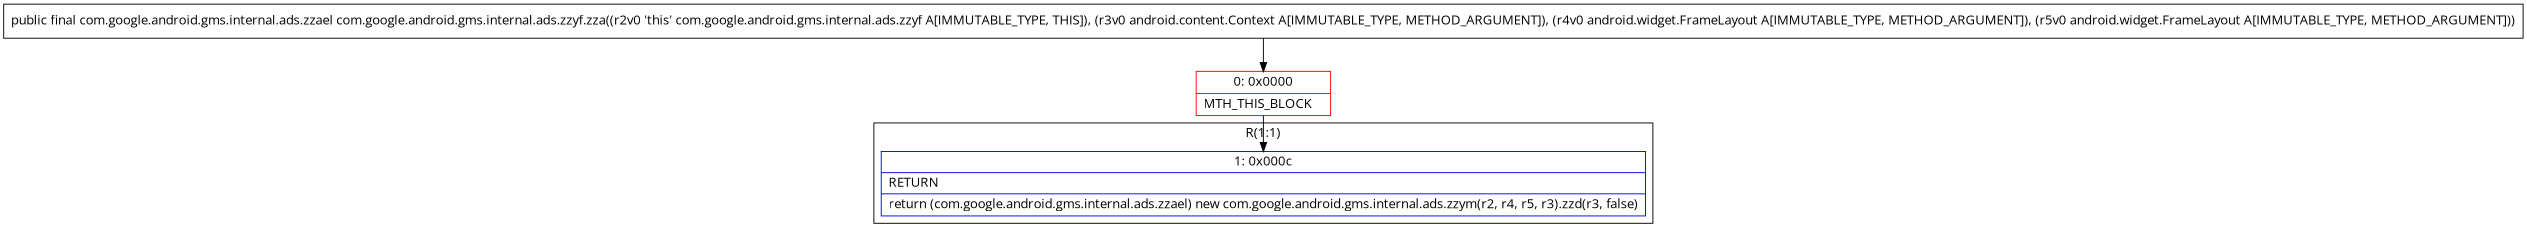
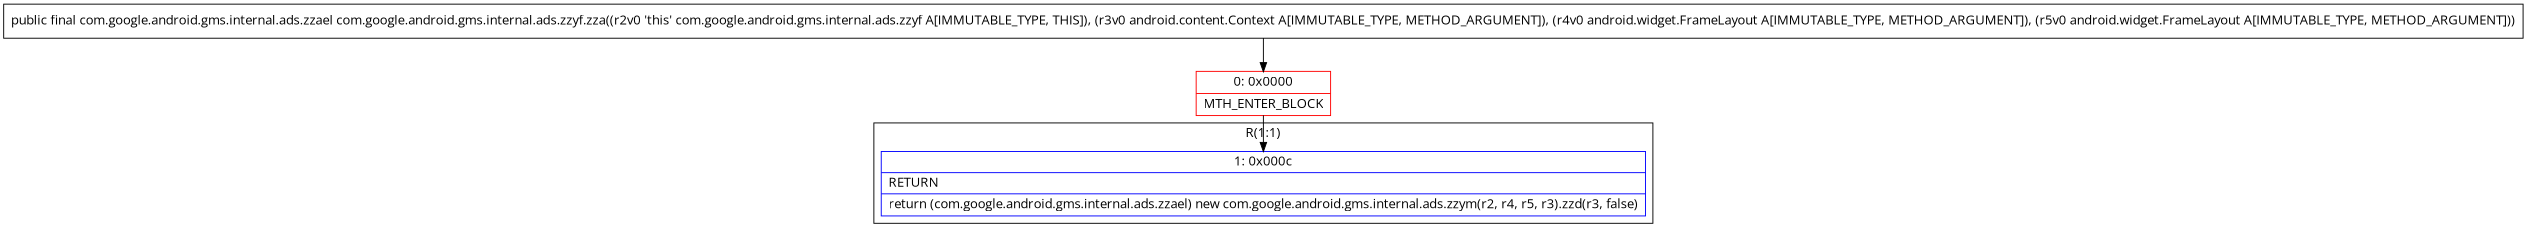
(1258, 104) -> (1263, 104)
